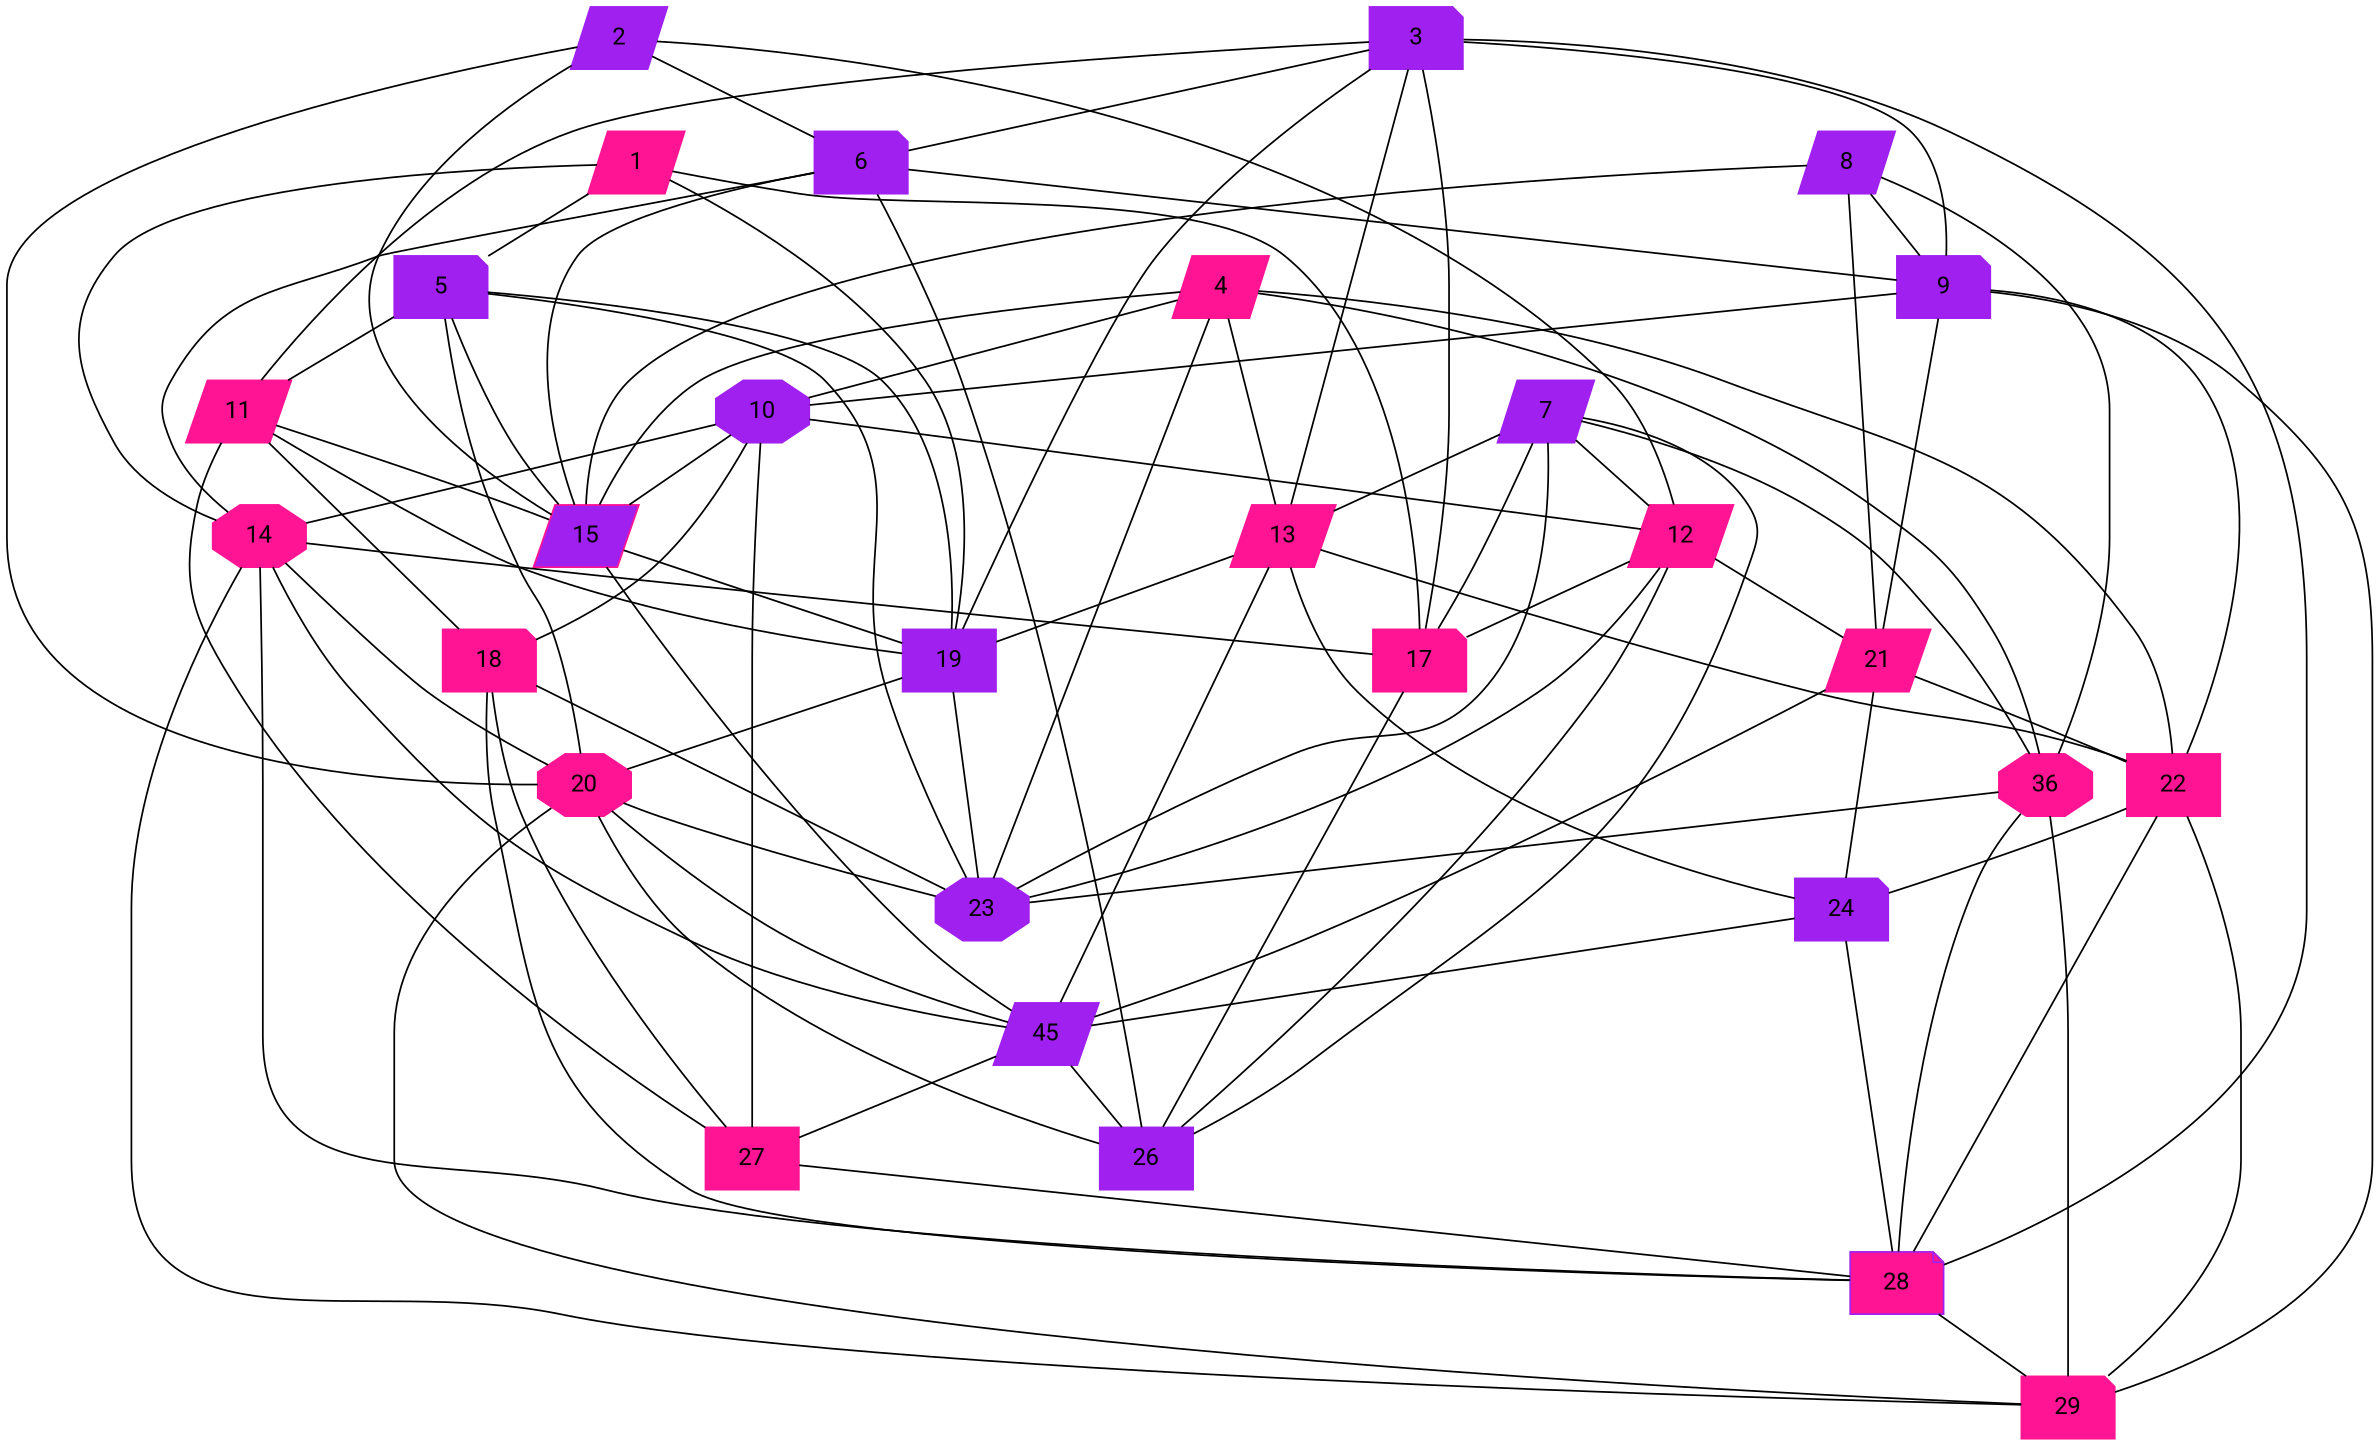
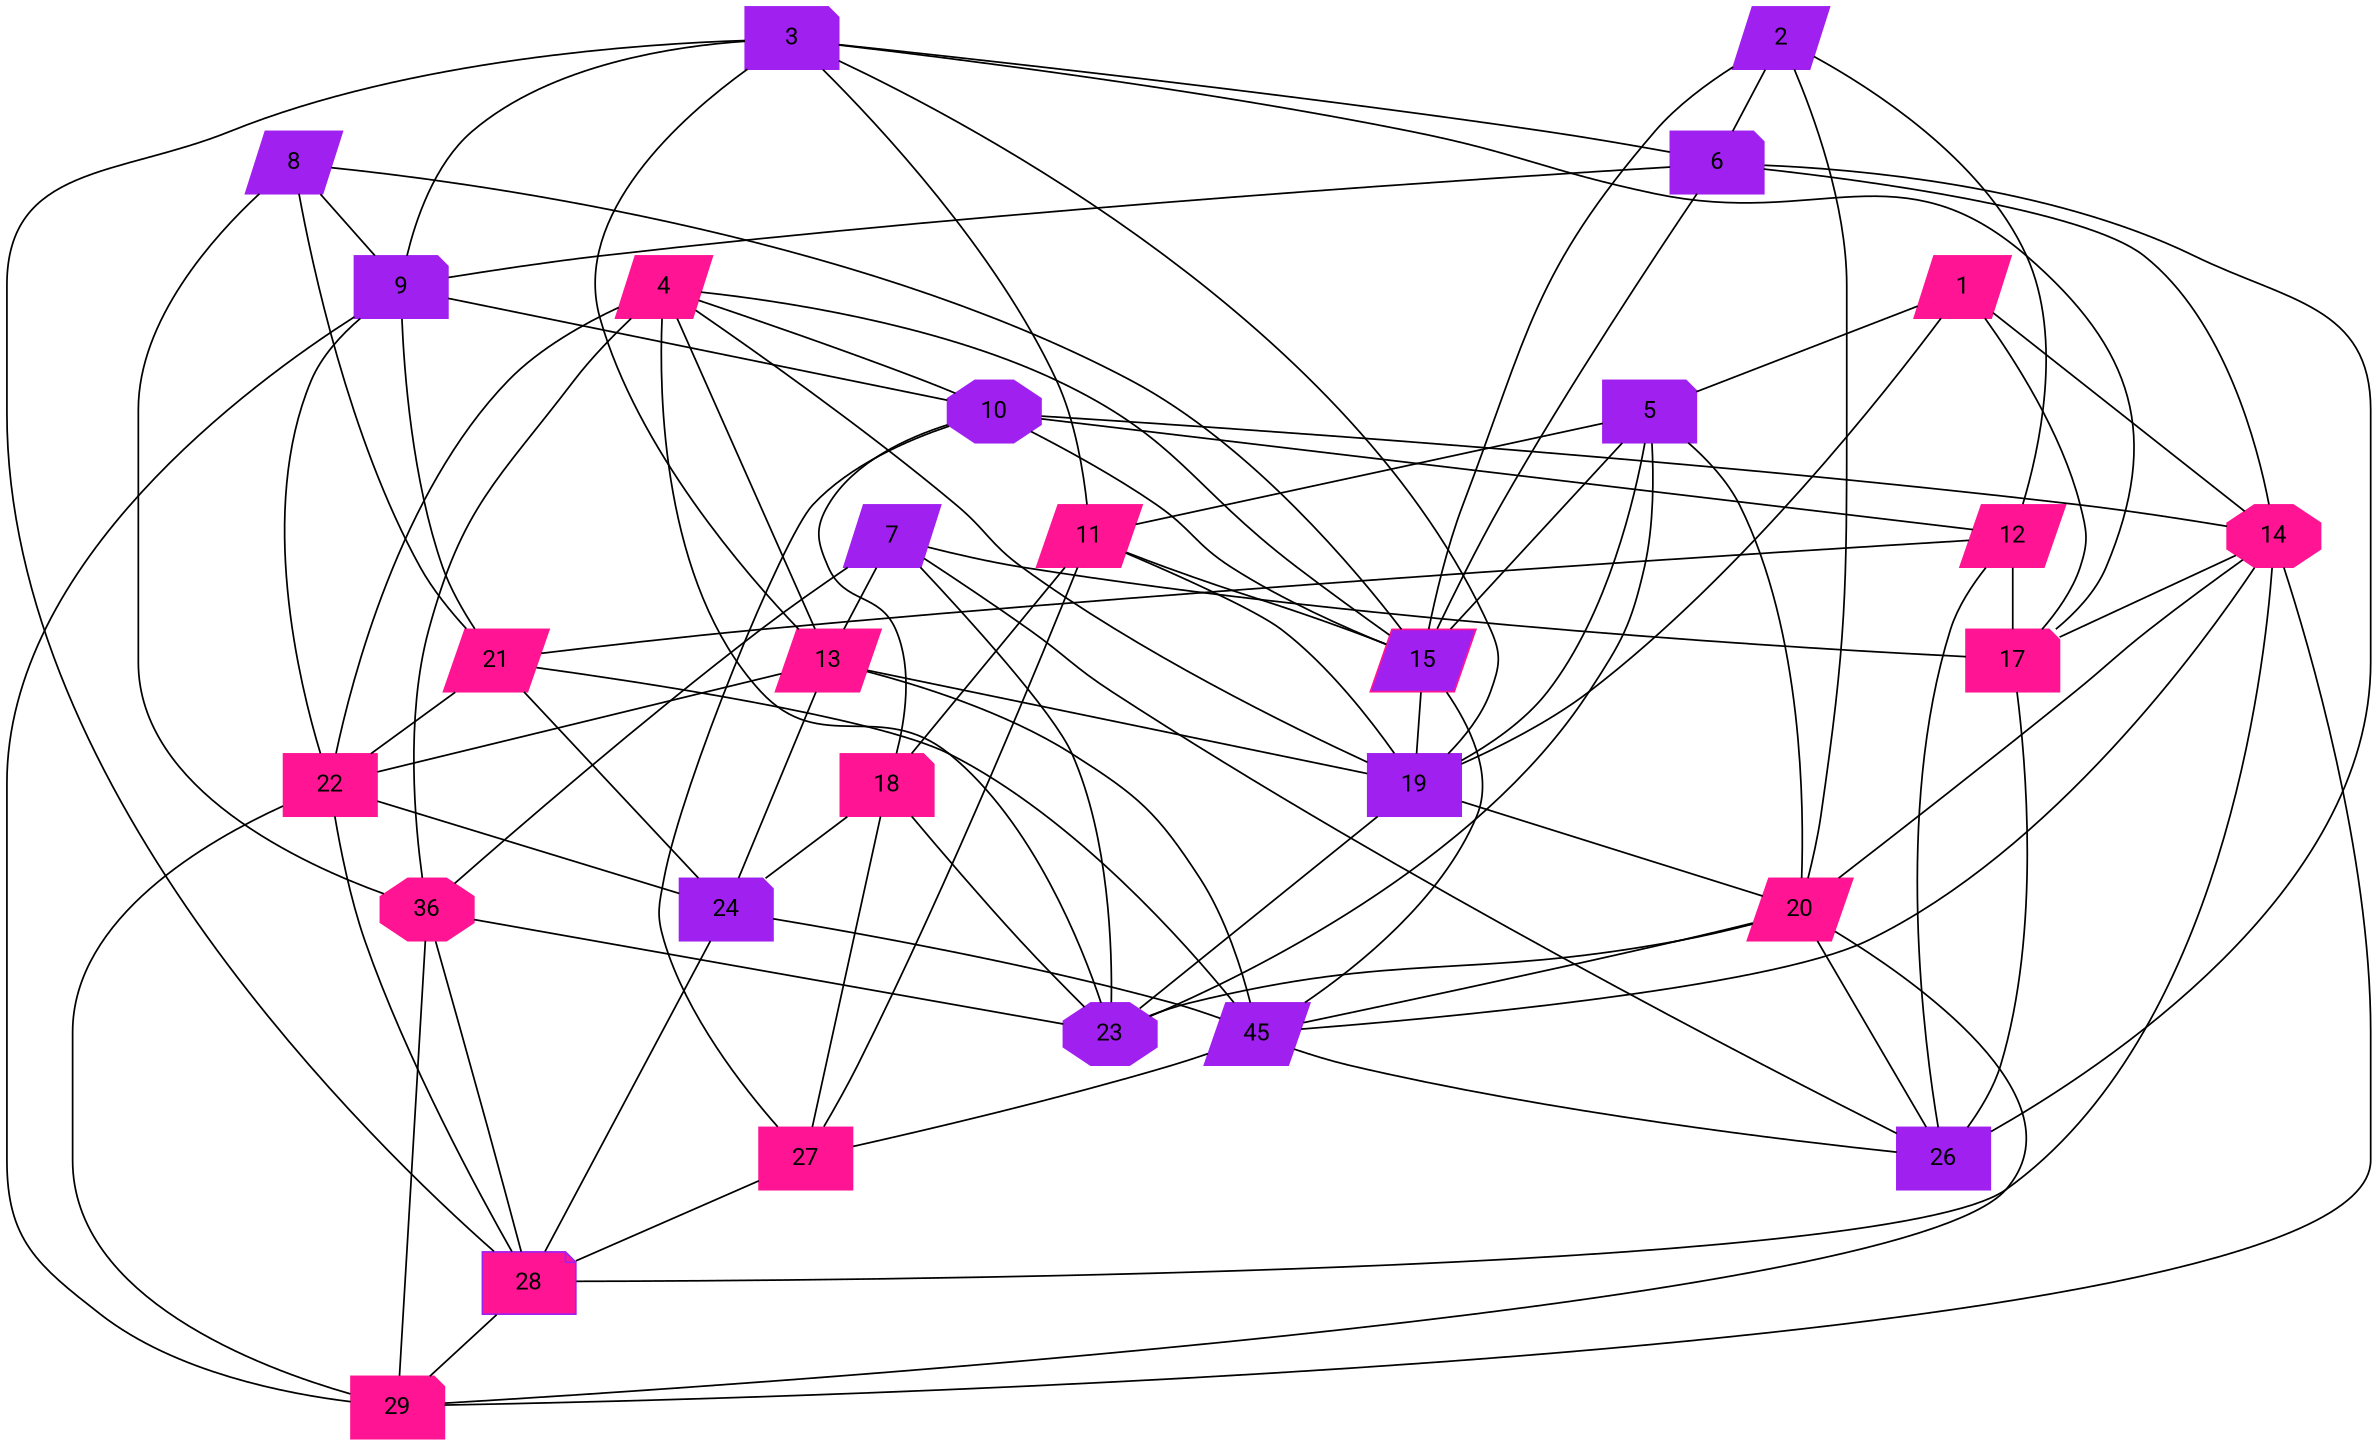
(1612, 473) -> none
none -> (999, 548)
(1373, 782) -> none
(584, 785) -> (1800, 910)
(689, 1189) -> (806, 847)
